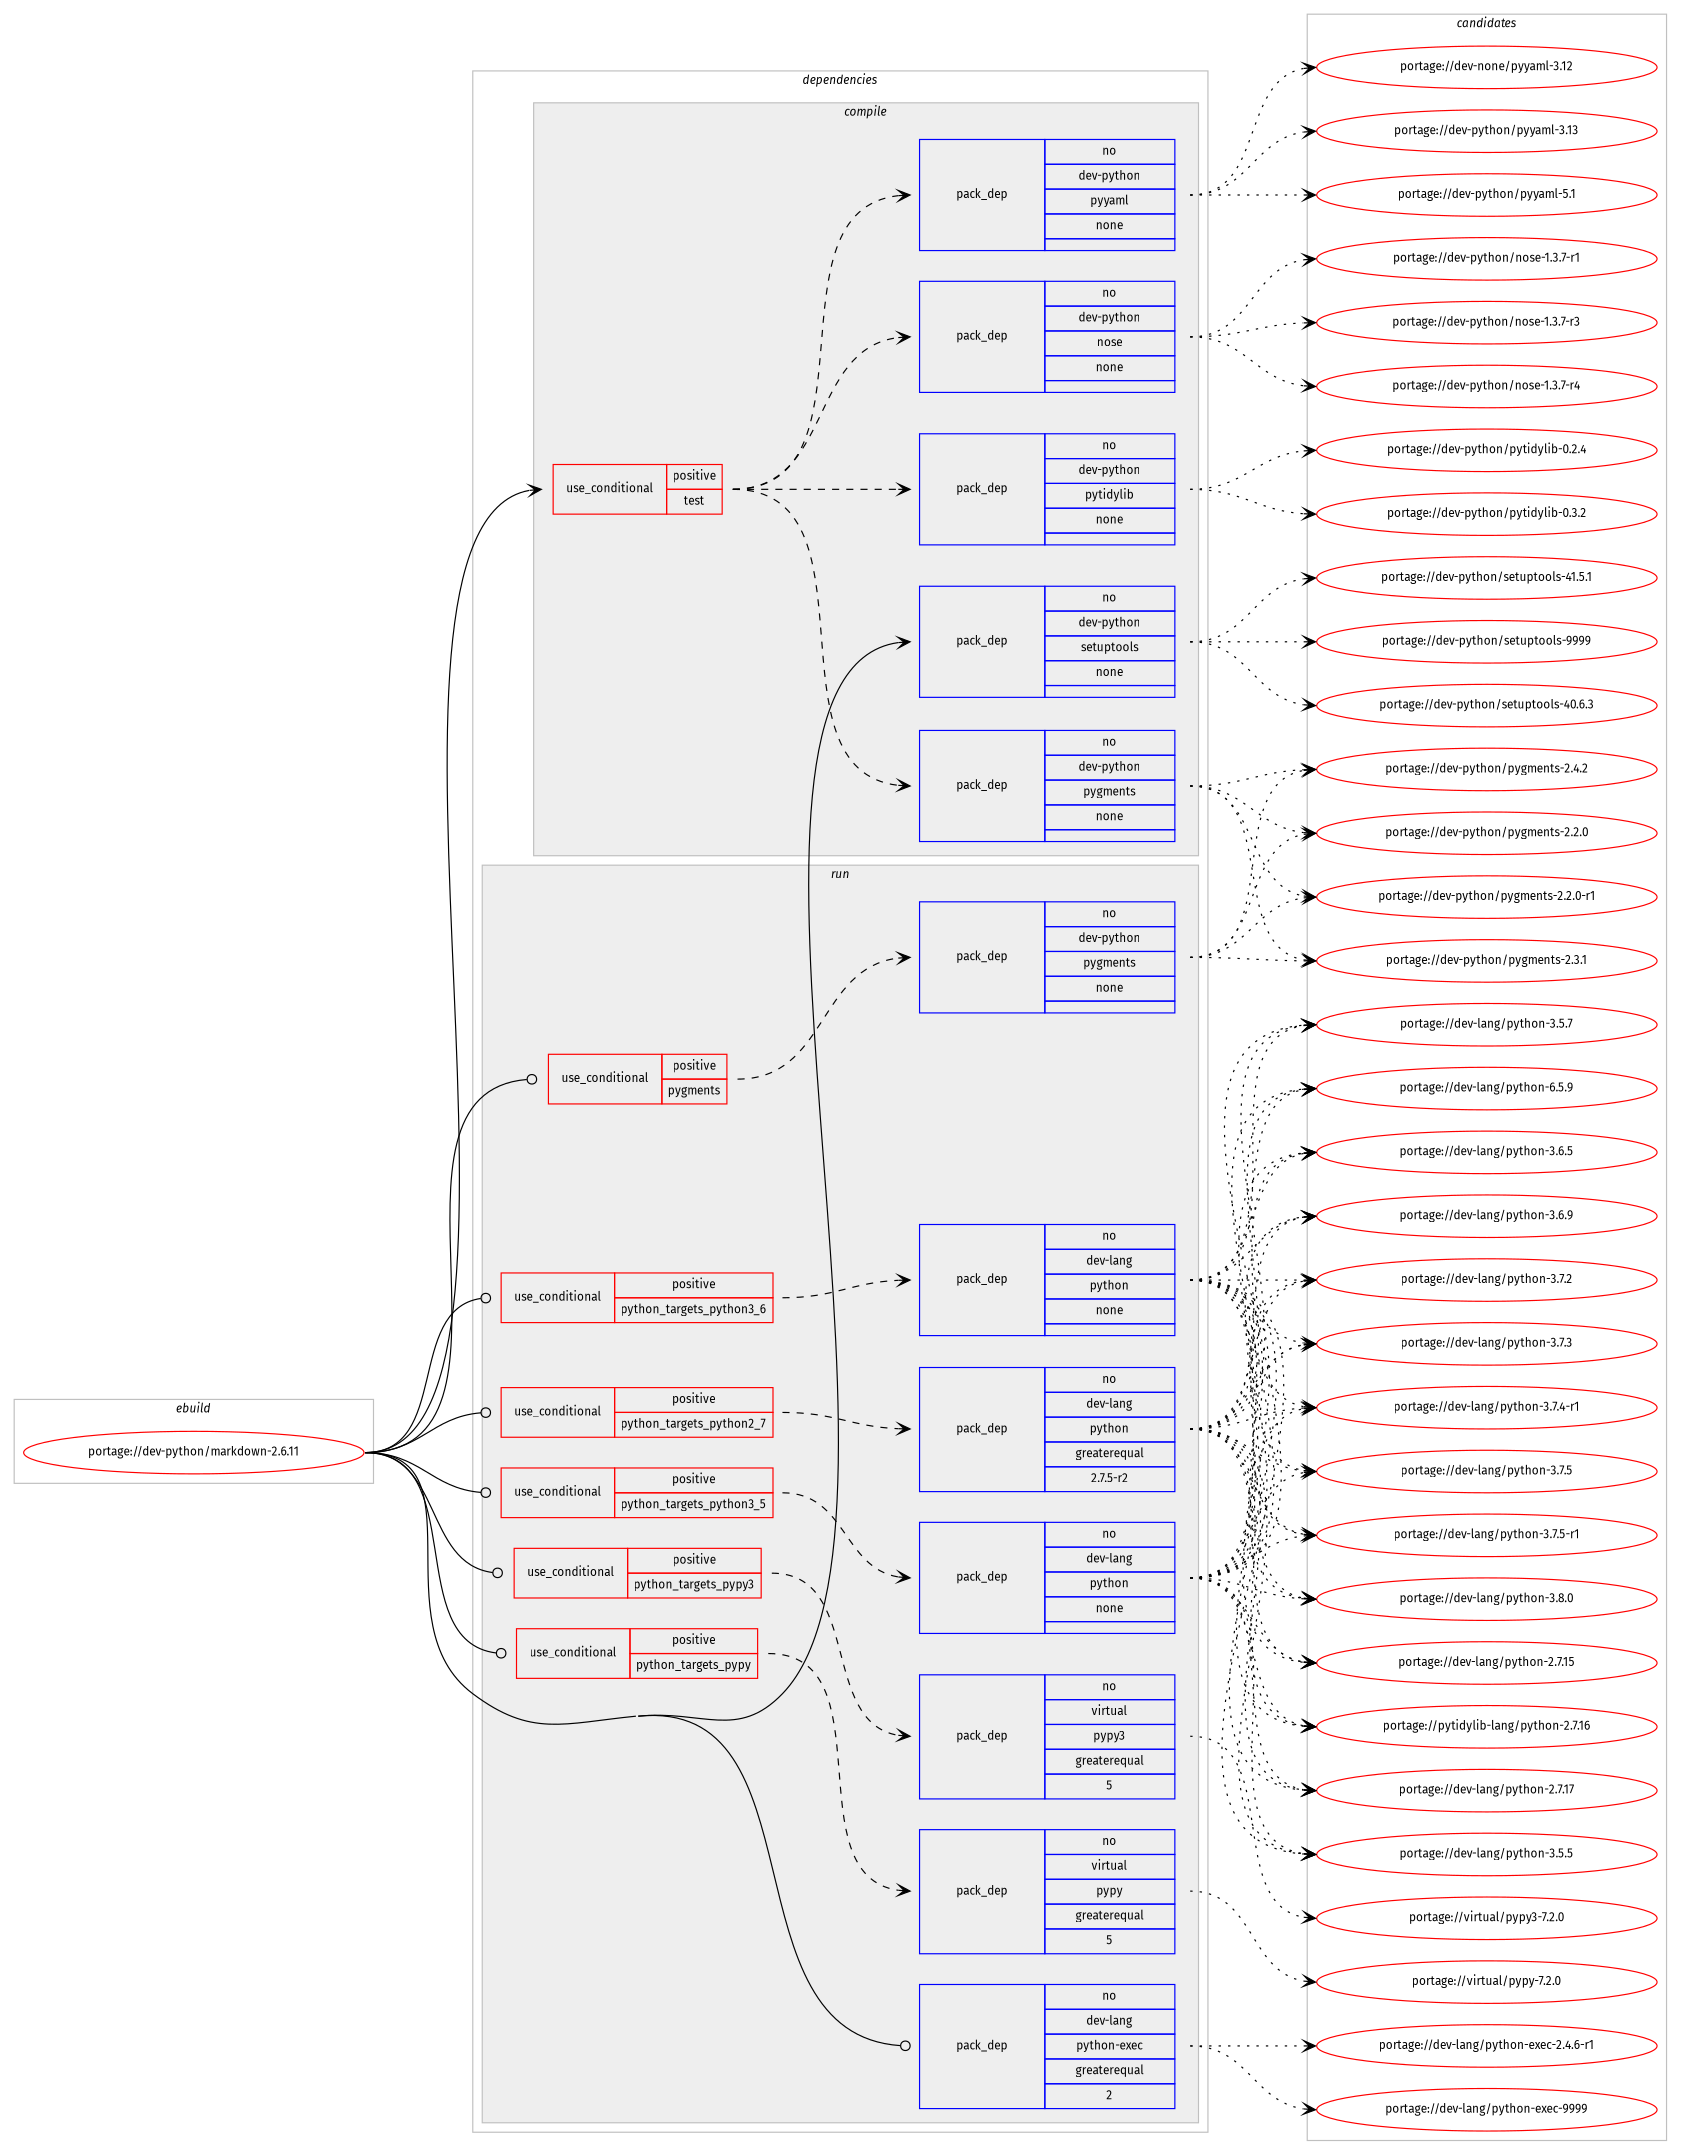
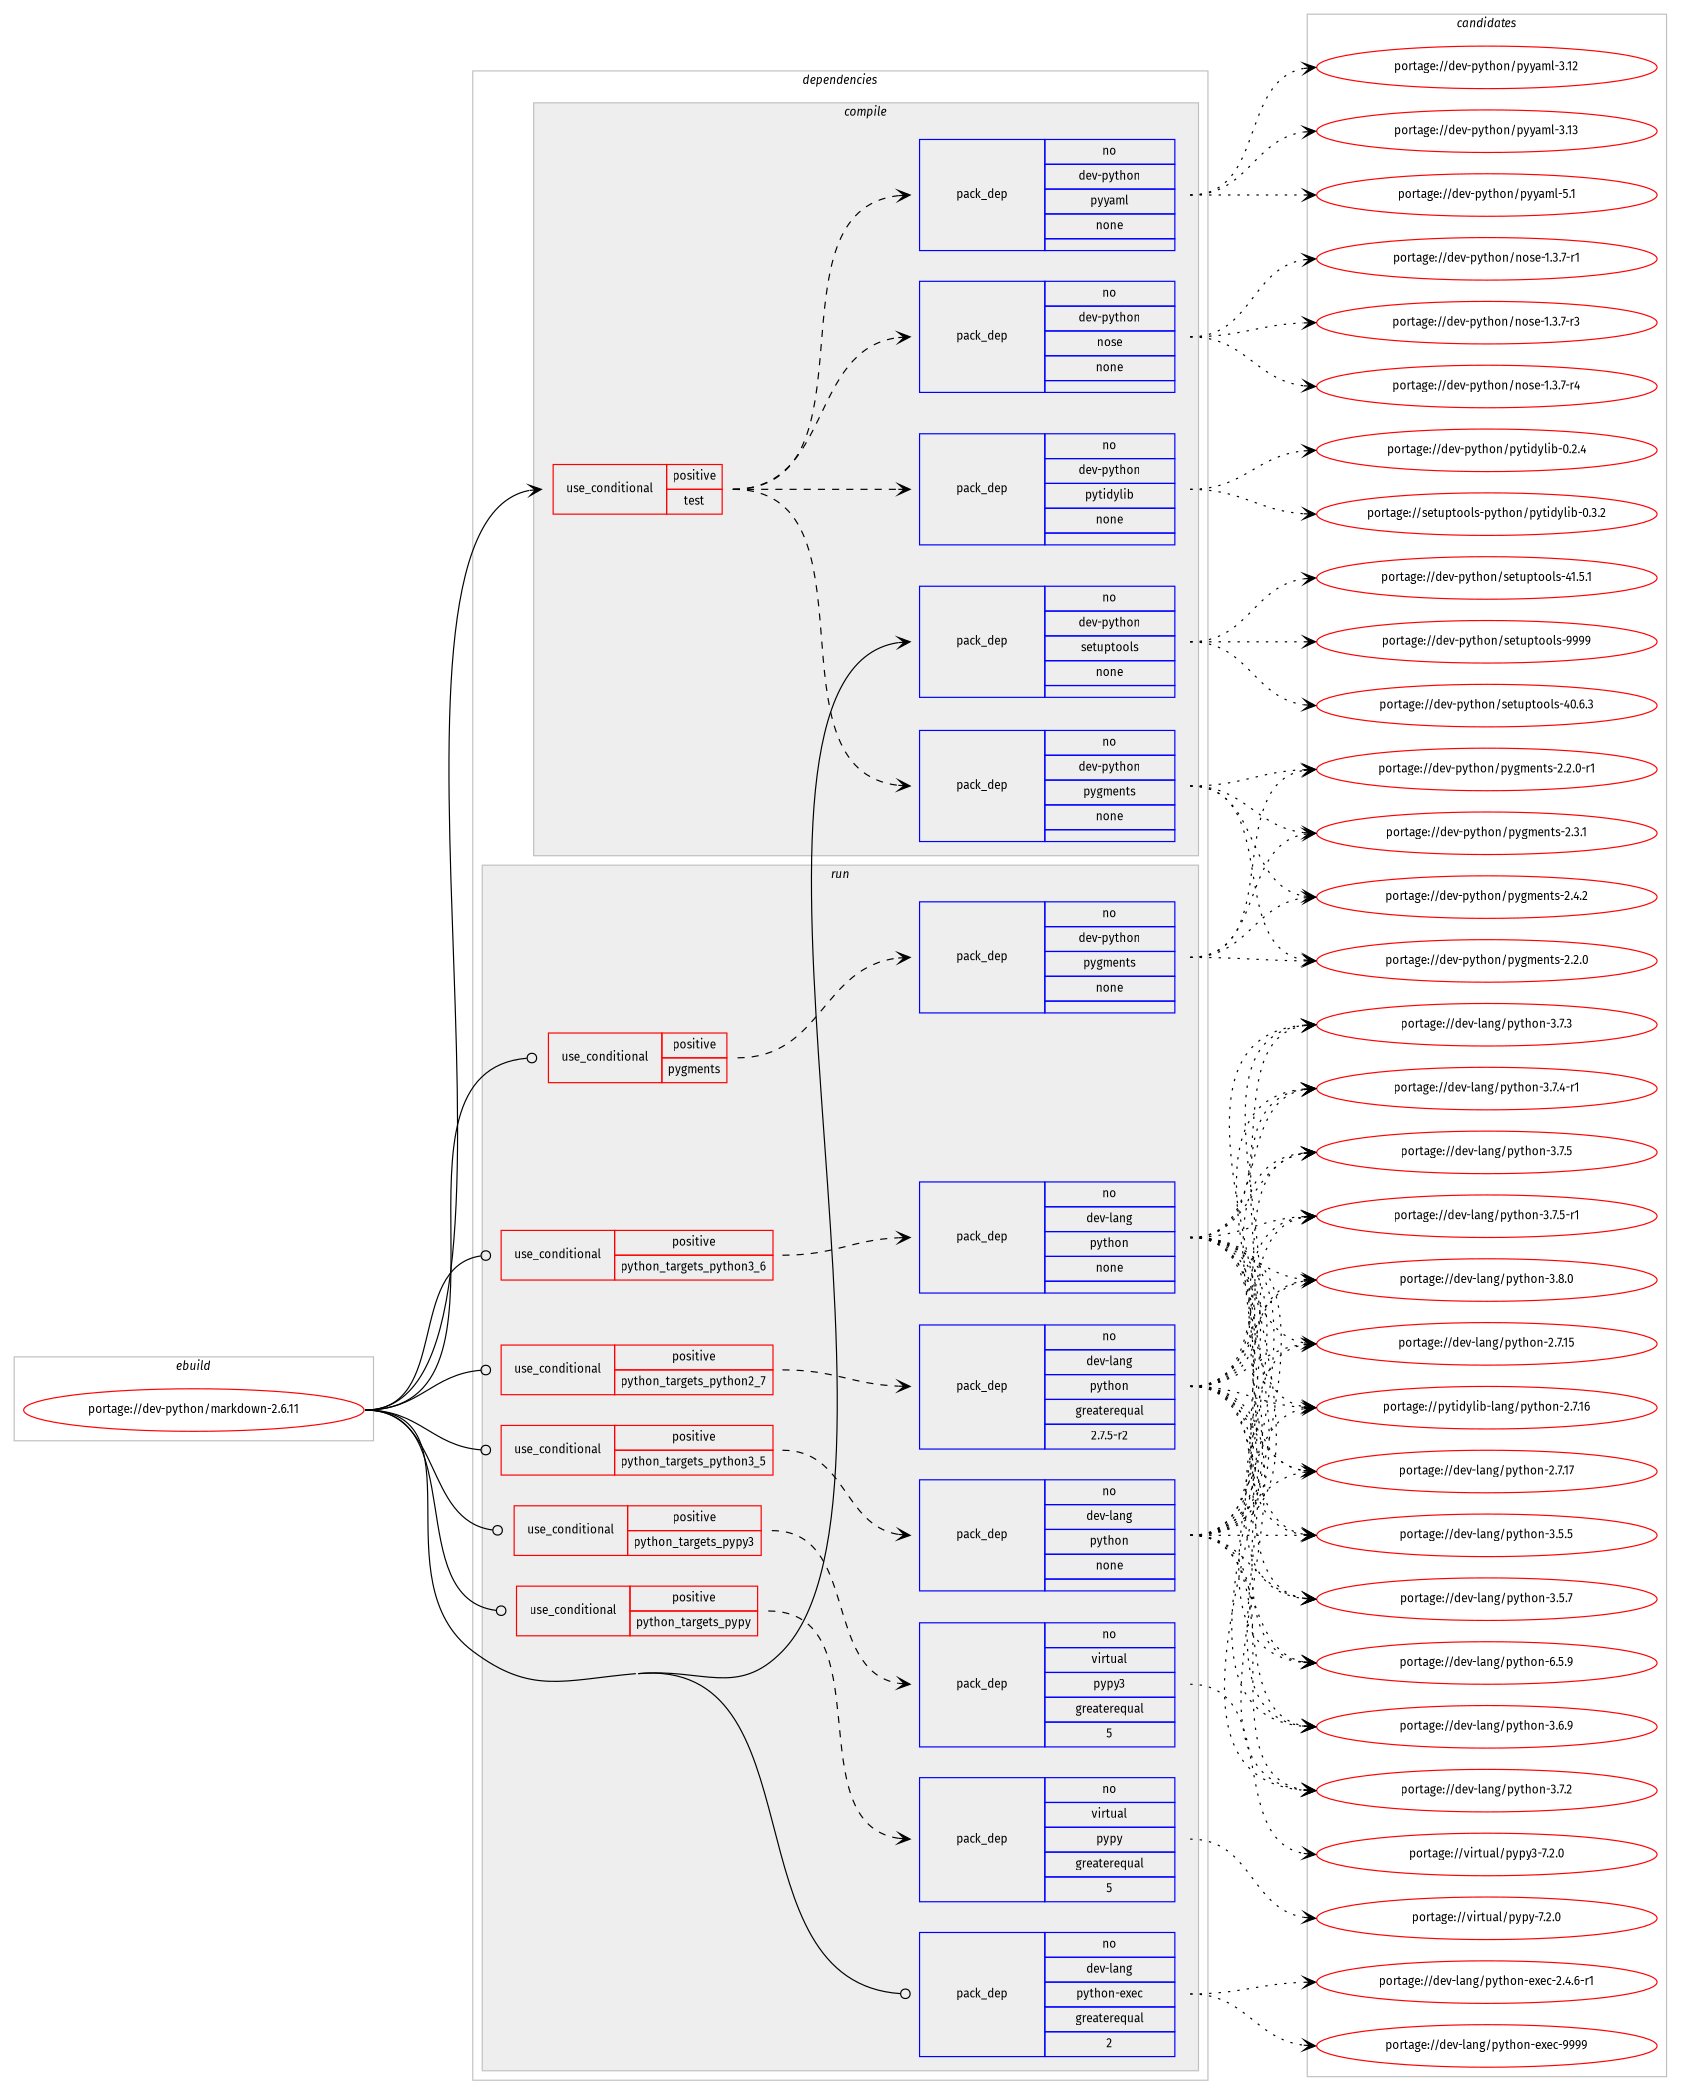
(1487, 67) -> (1487, 67)
(1487, 514) -> (1487, 514)
(1487, 1152) -> none
